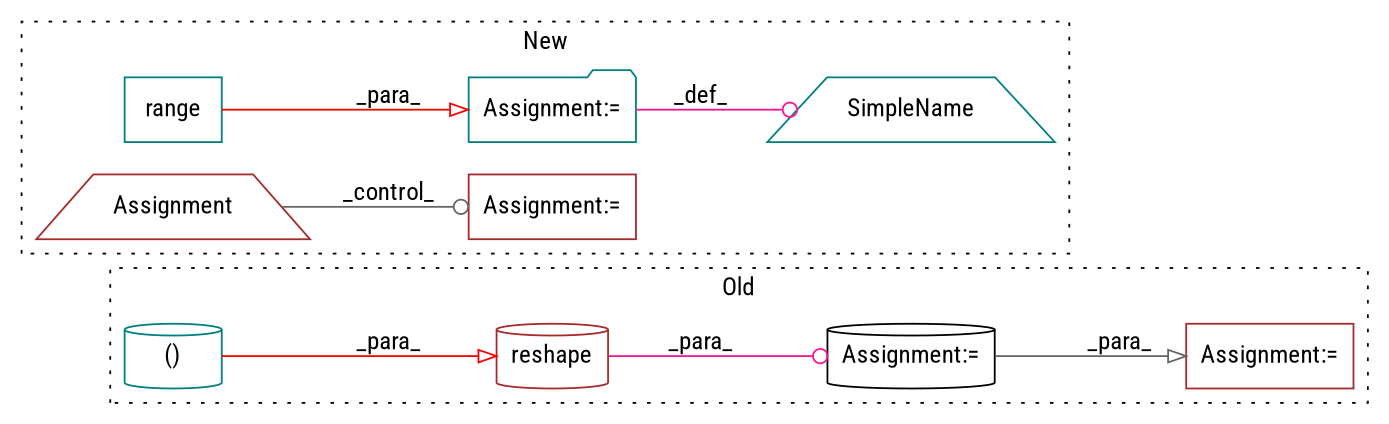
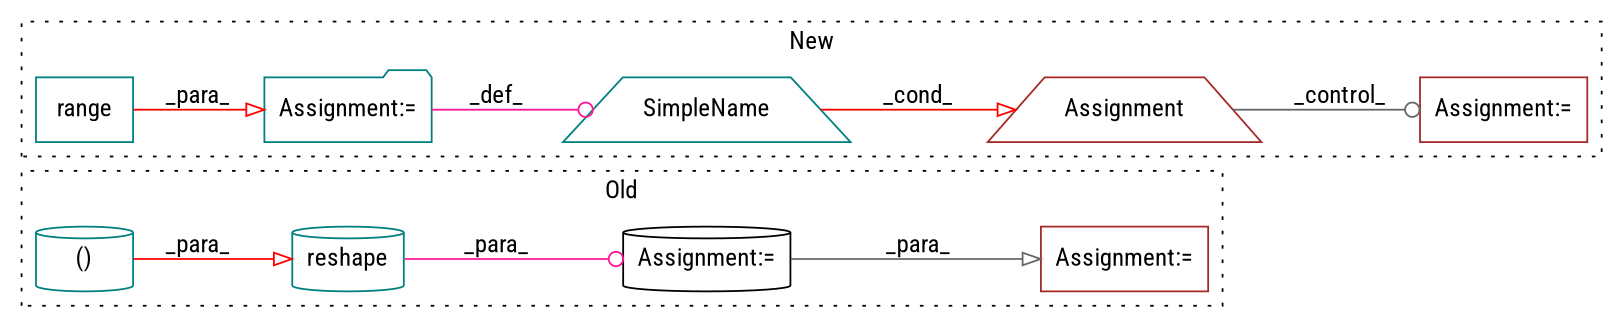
none -> (909, 110)
(552, 356) -> (348, 259)
